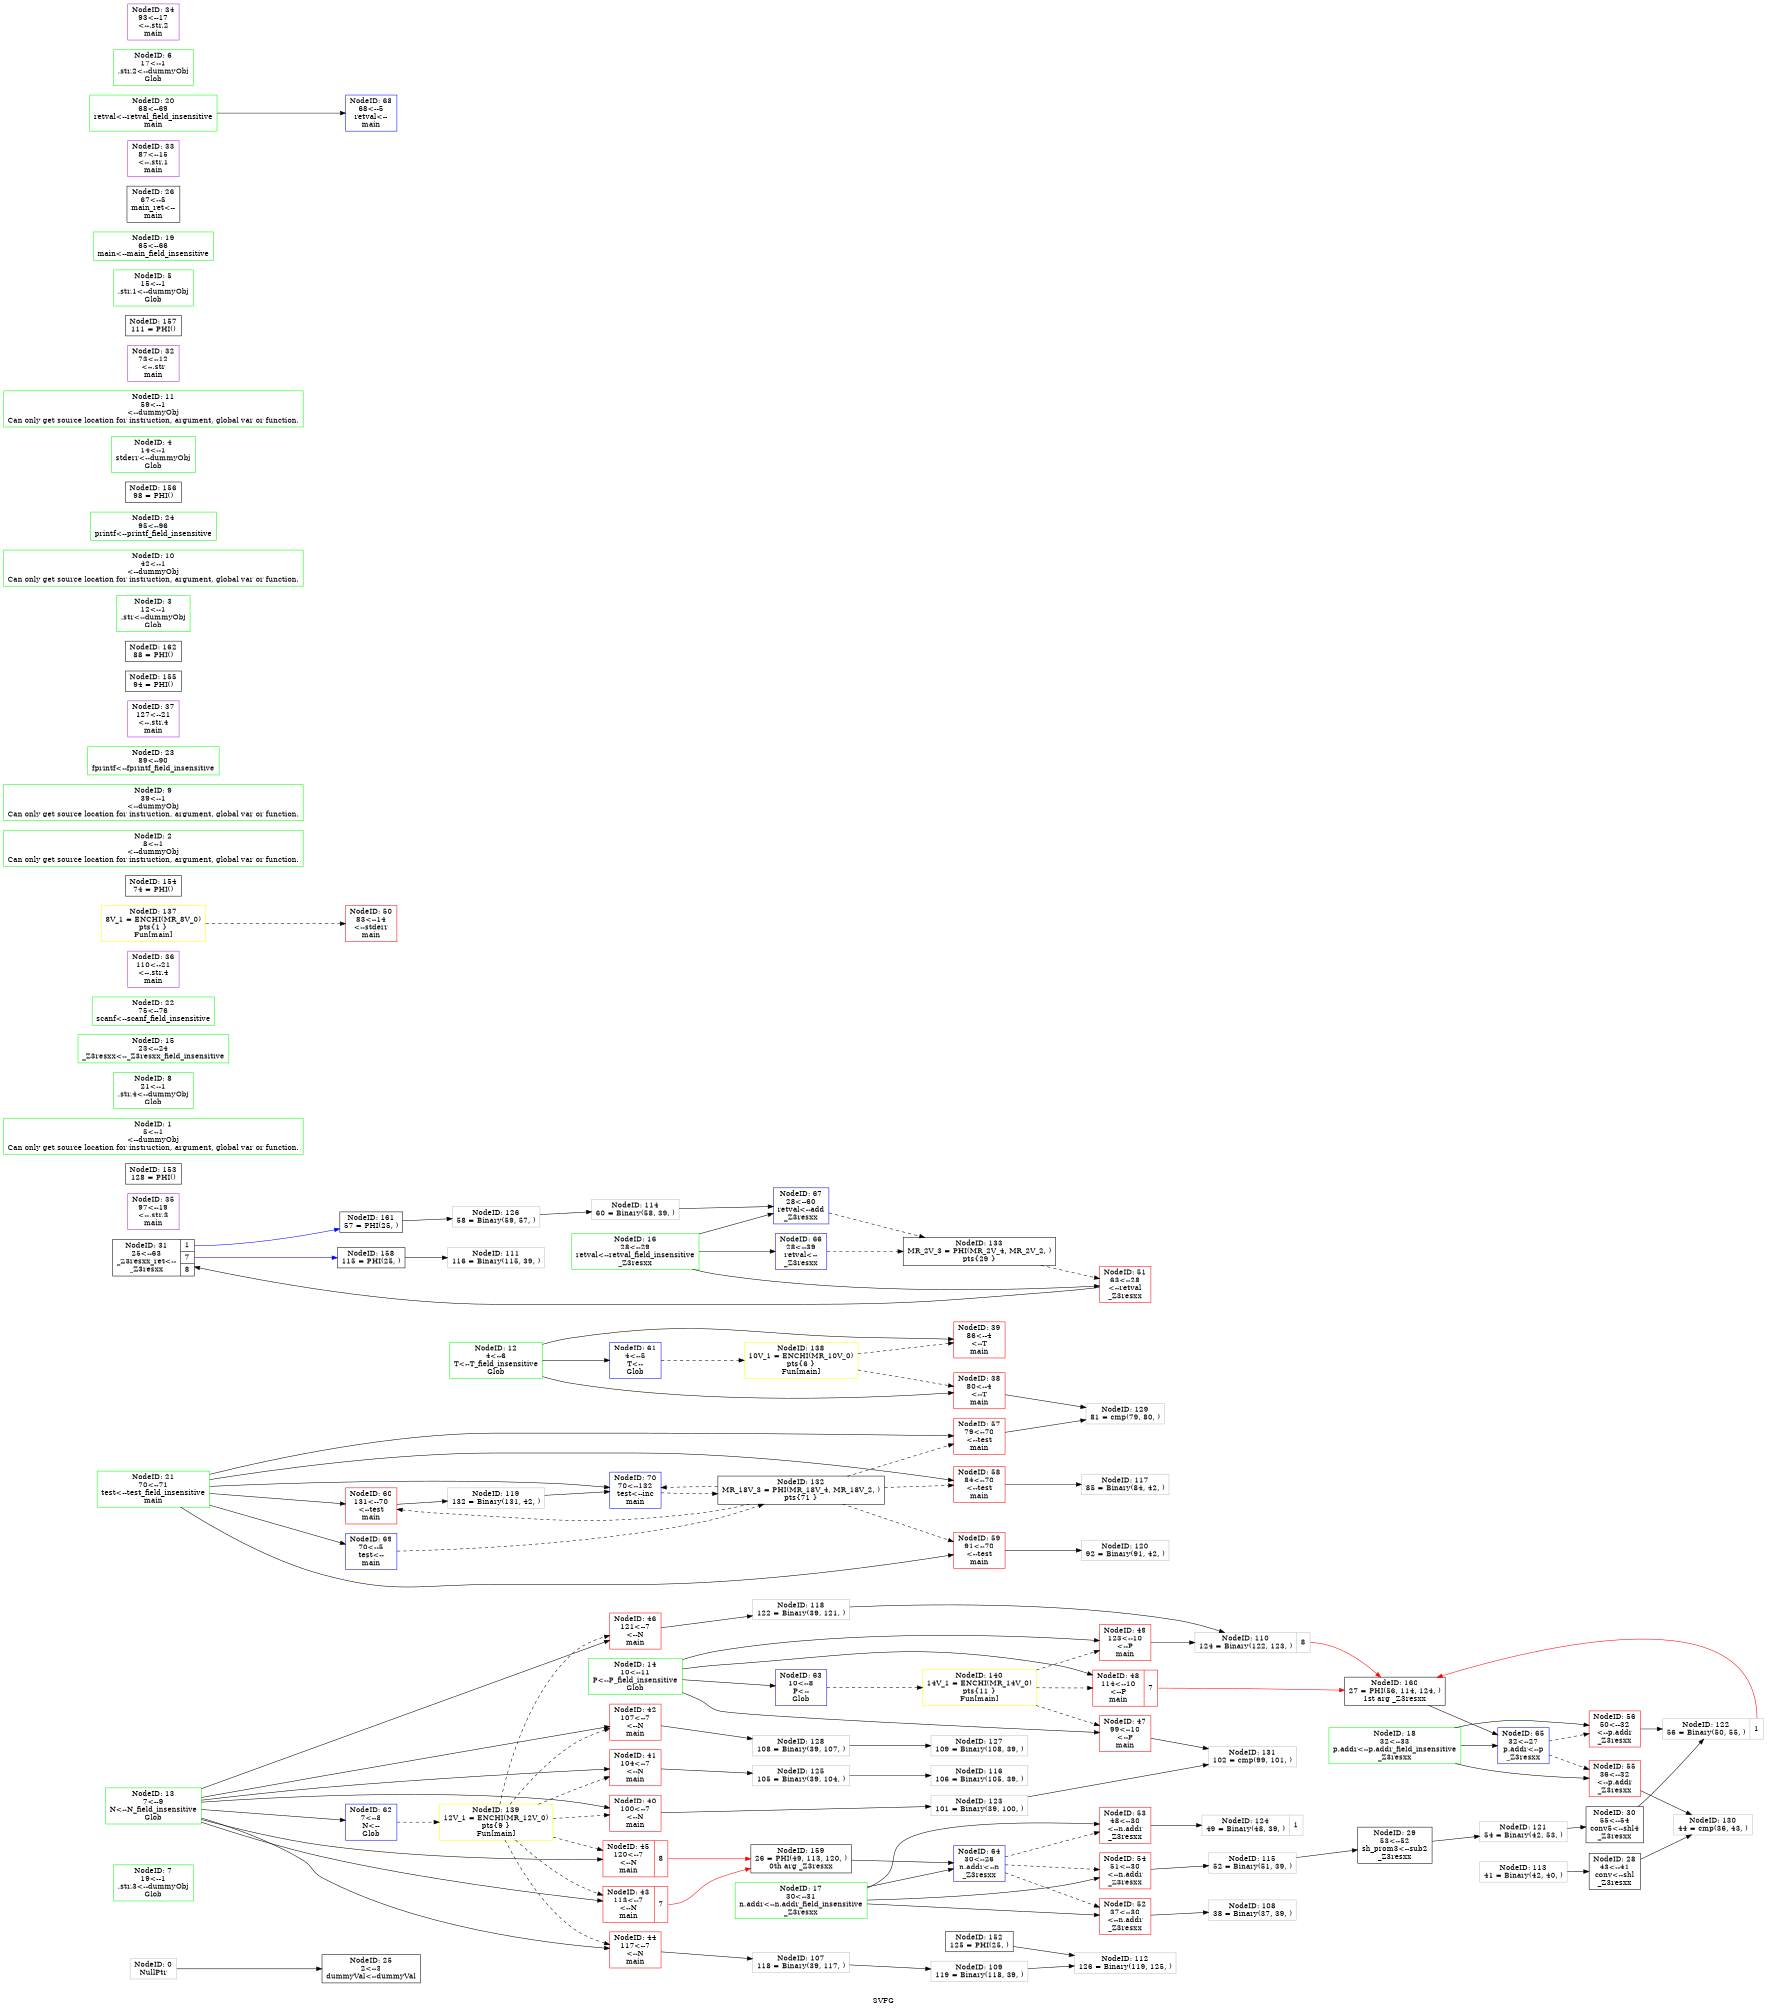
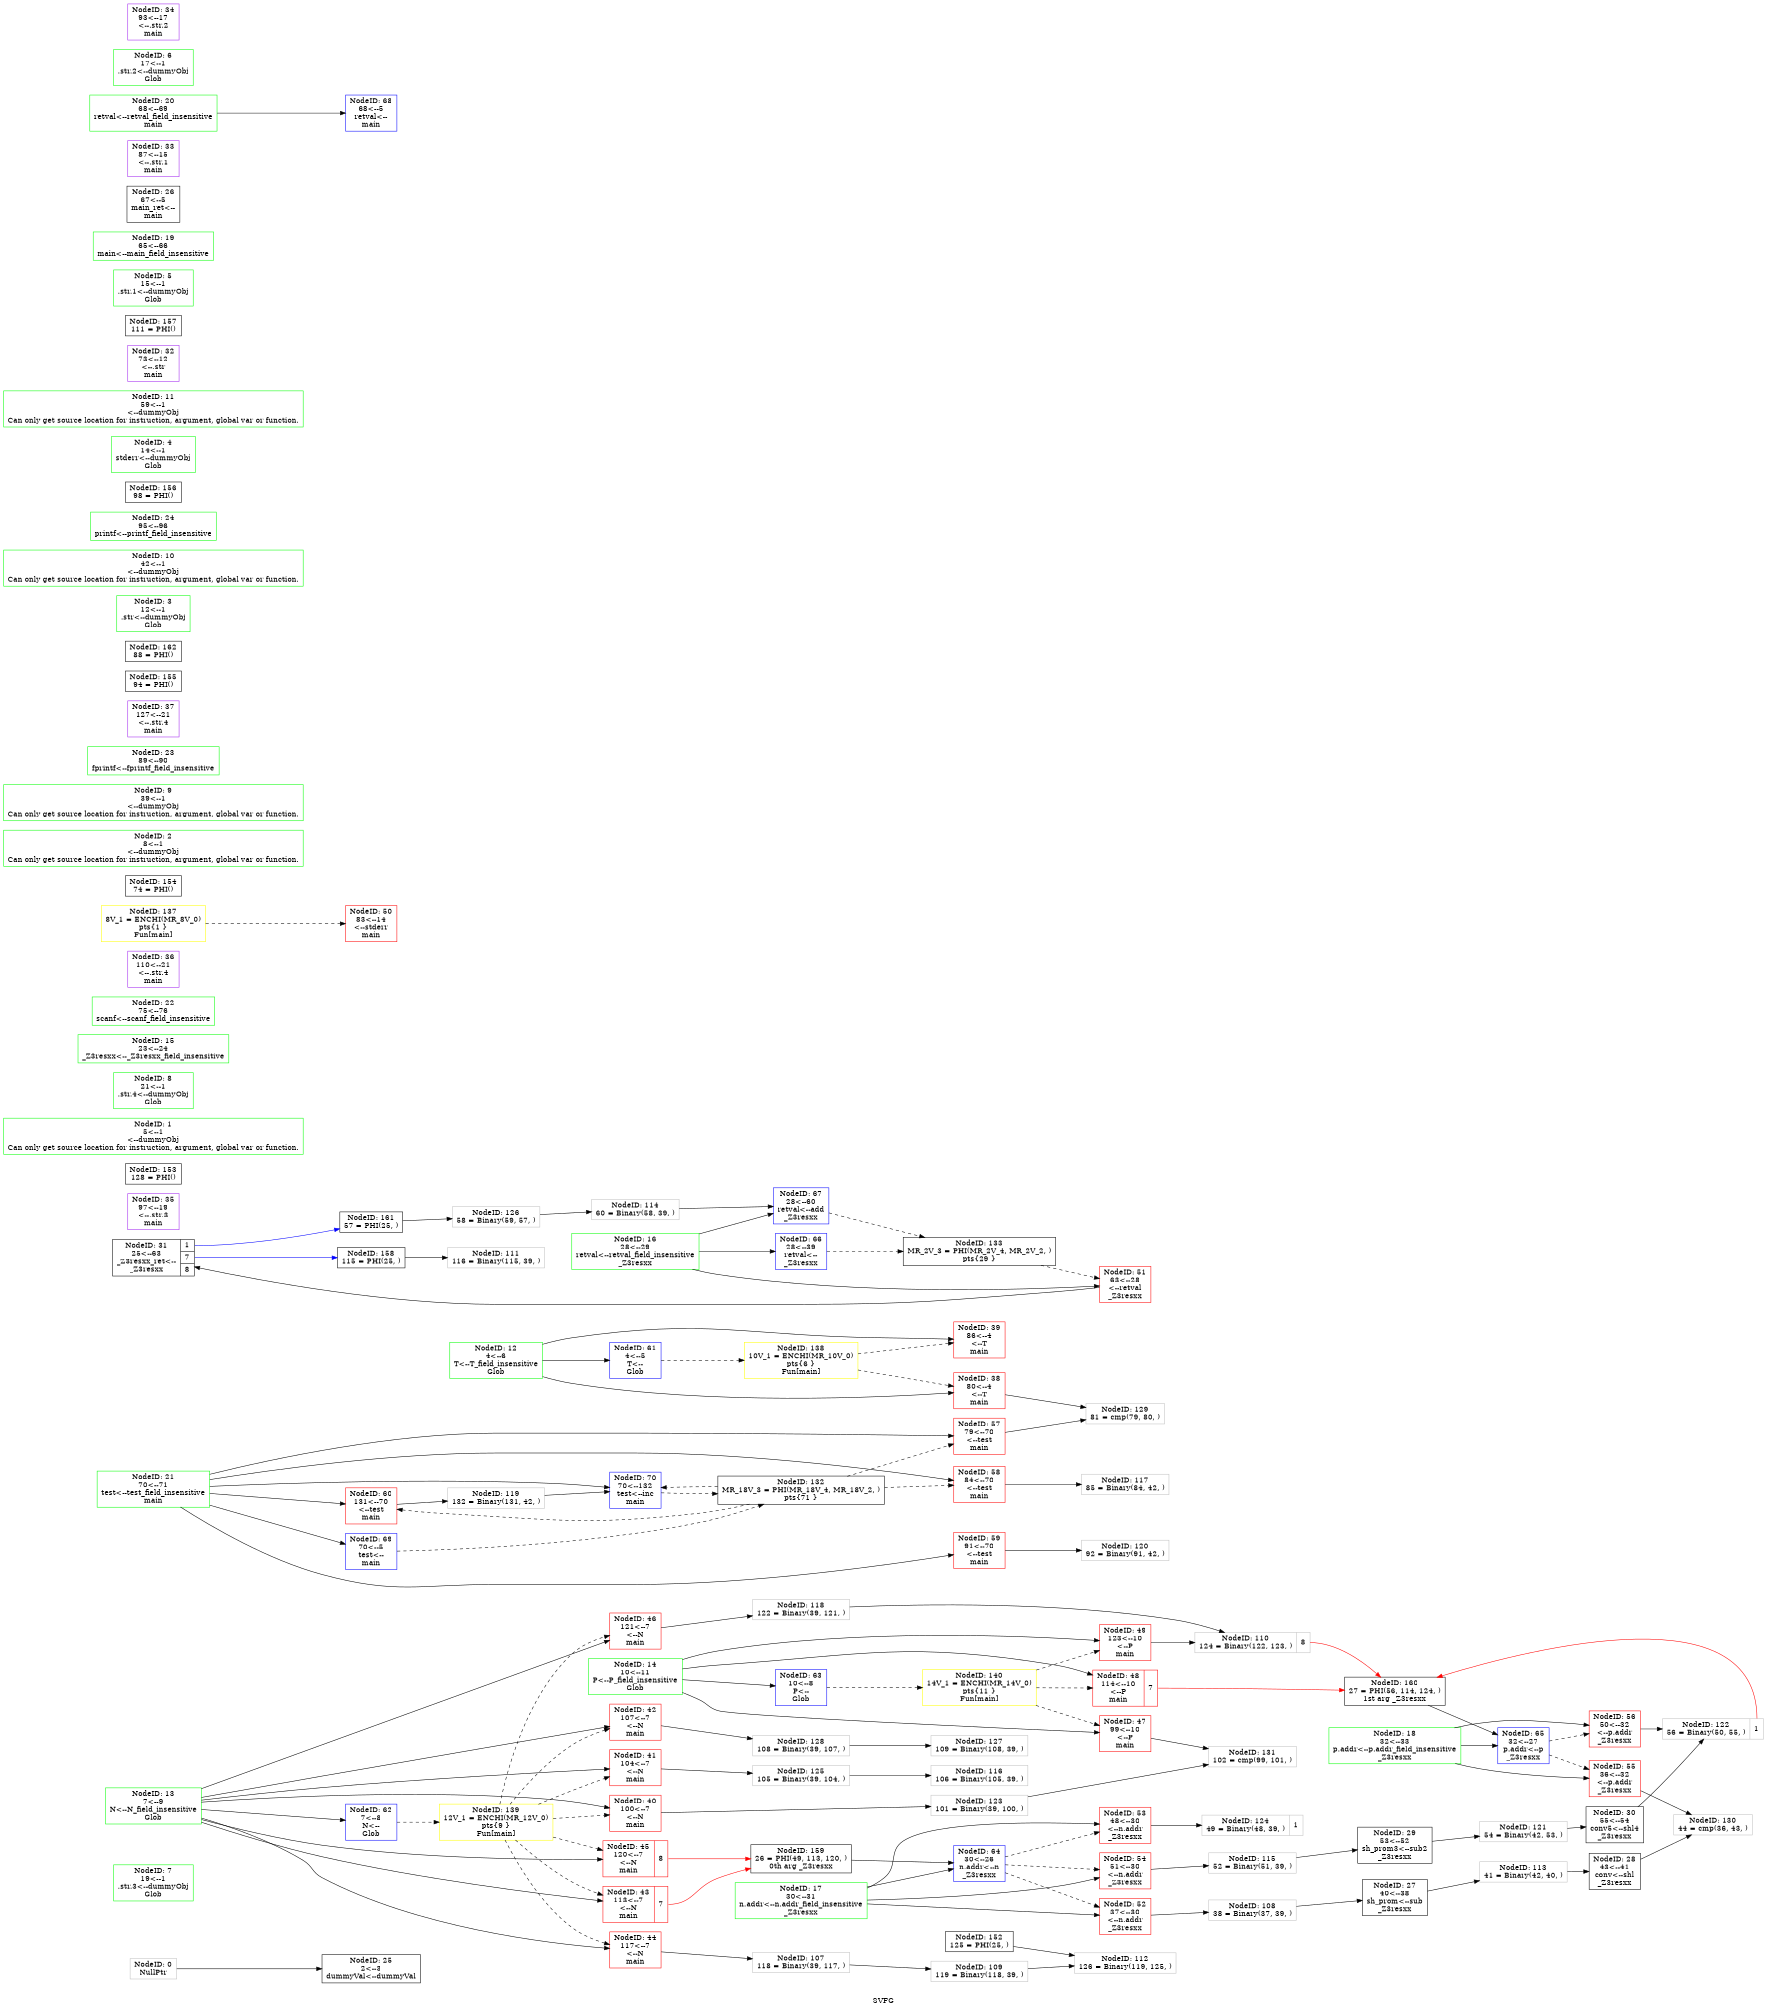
(896, 1522) -> none
none -> (1395, 1898)
